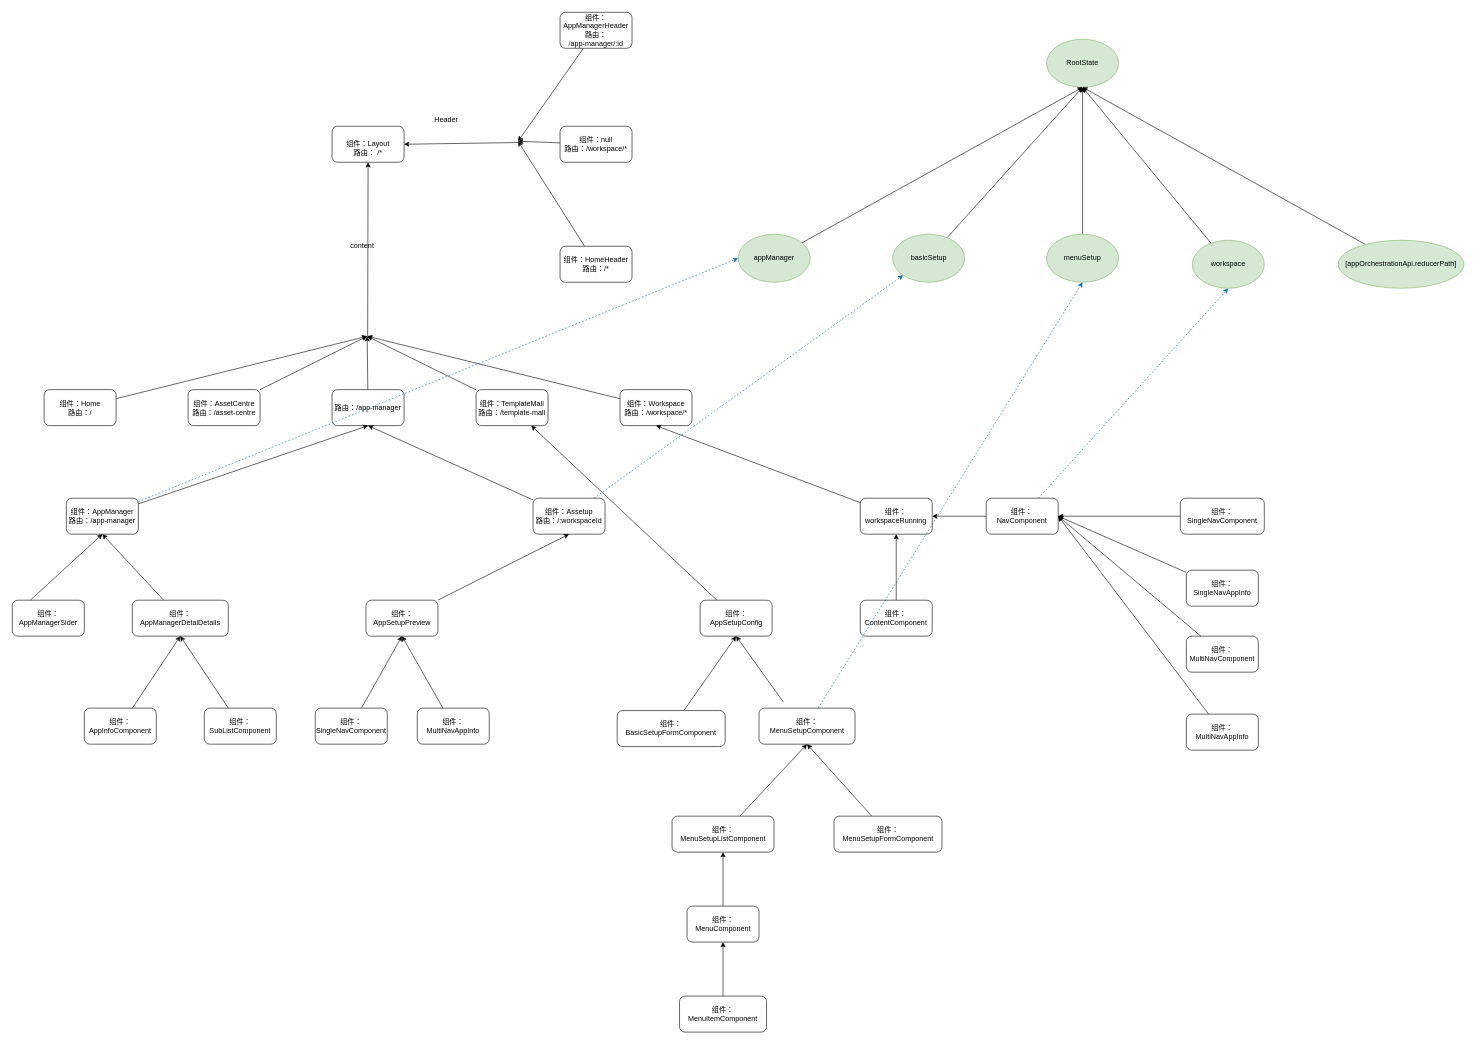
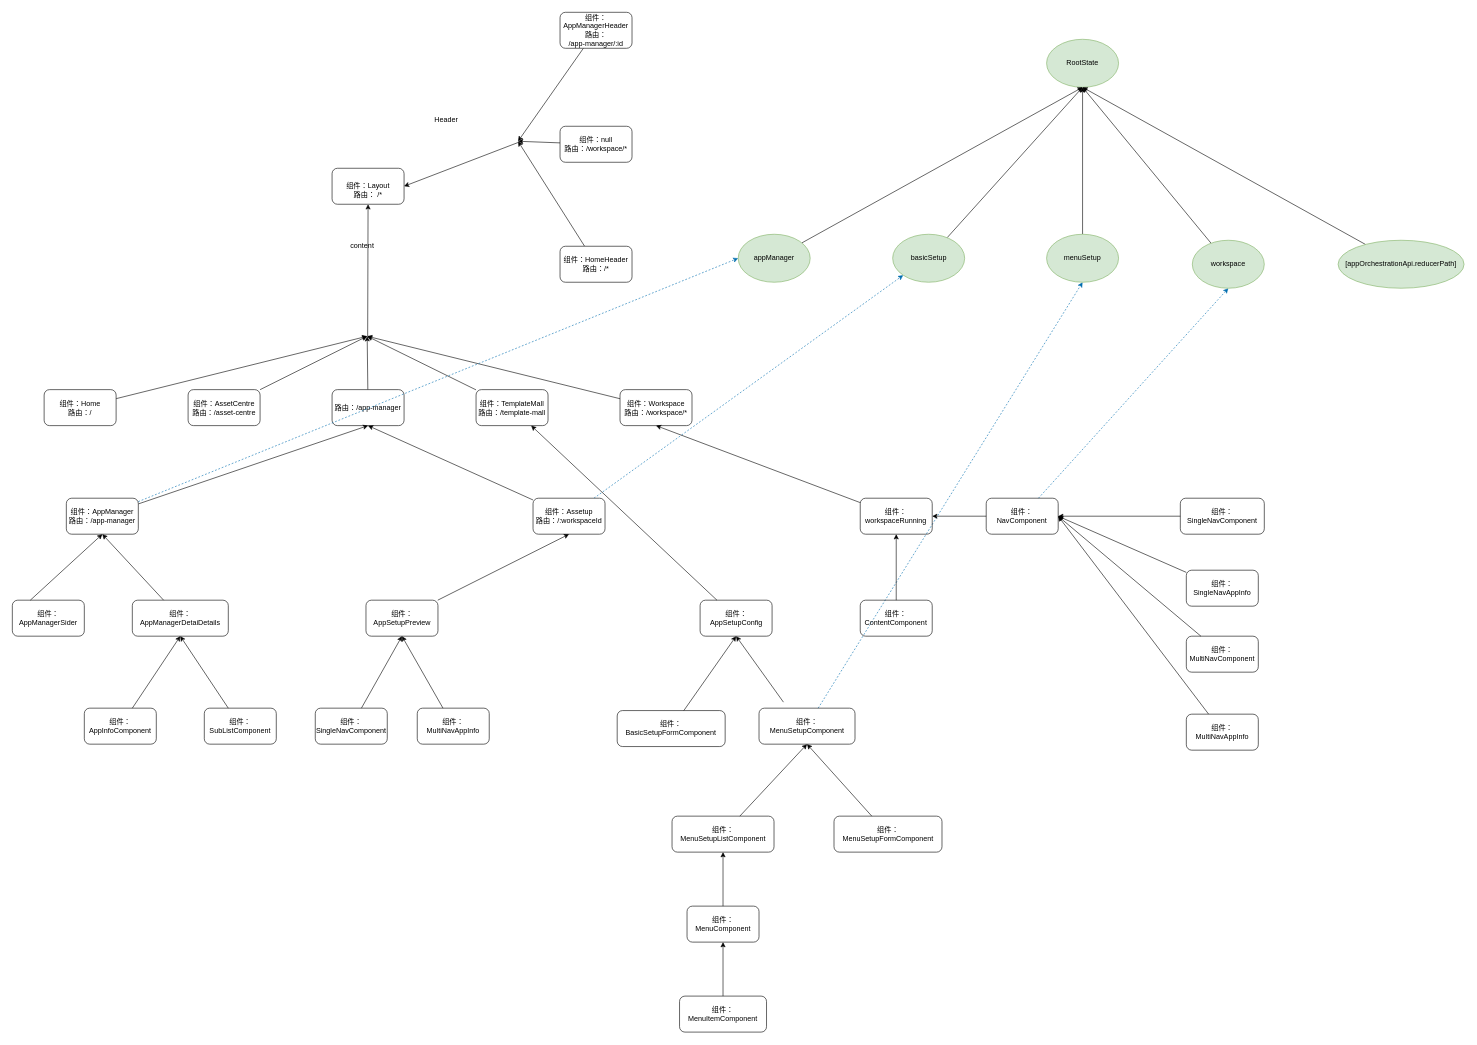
(368, 144) -> (368, 186)
